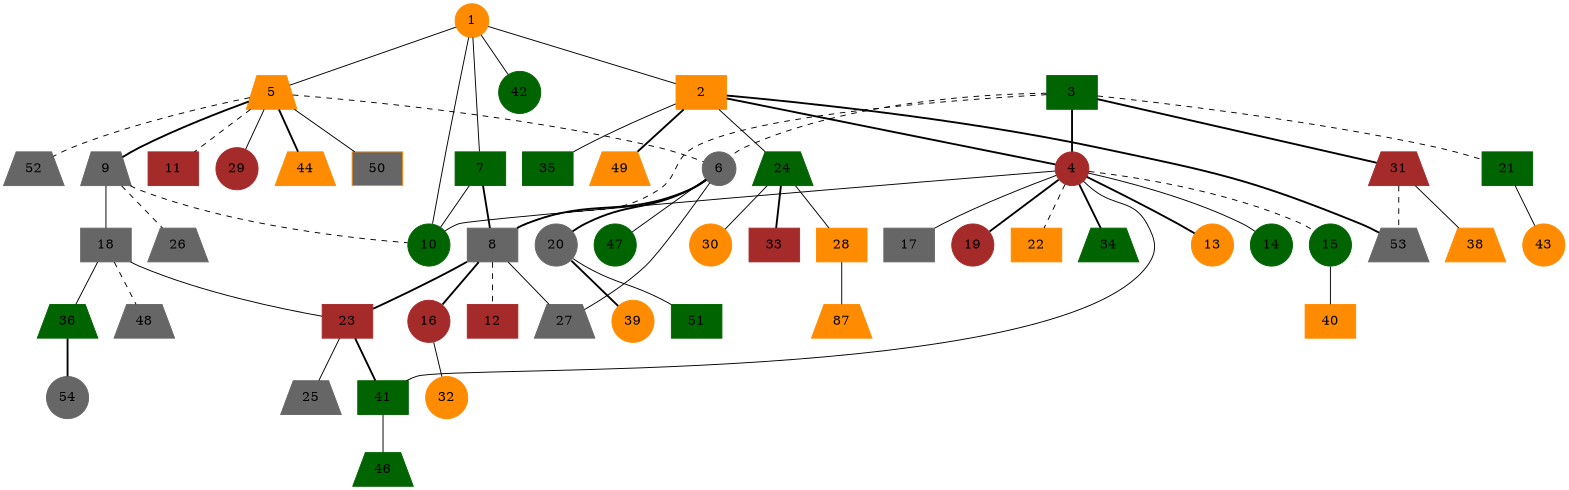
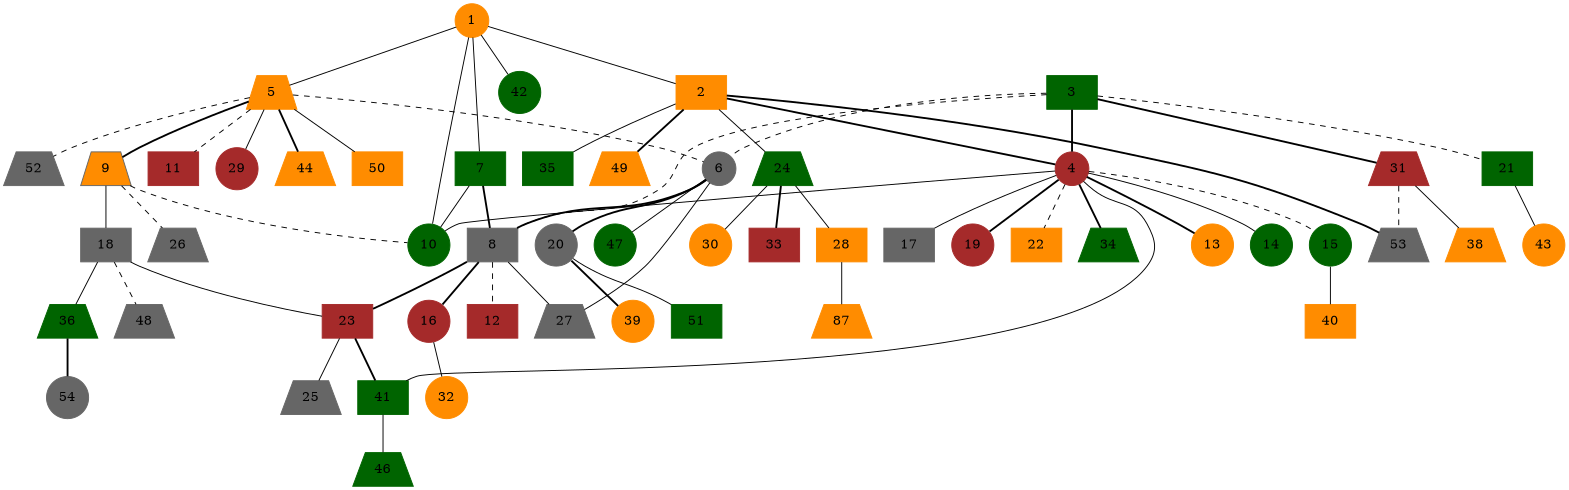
(106, 169) -> (106, 169)
(377, 169) -> (377, 169)
